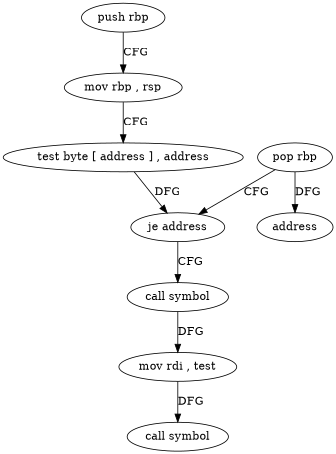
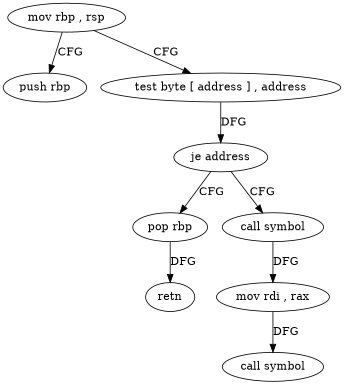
(123, 49) -> (57, 49)
(241, 190) -> (198, 189)
(295, 227) -> (170, 297)
(178, 367) -> (273, 297)
